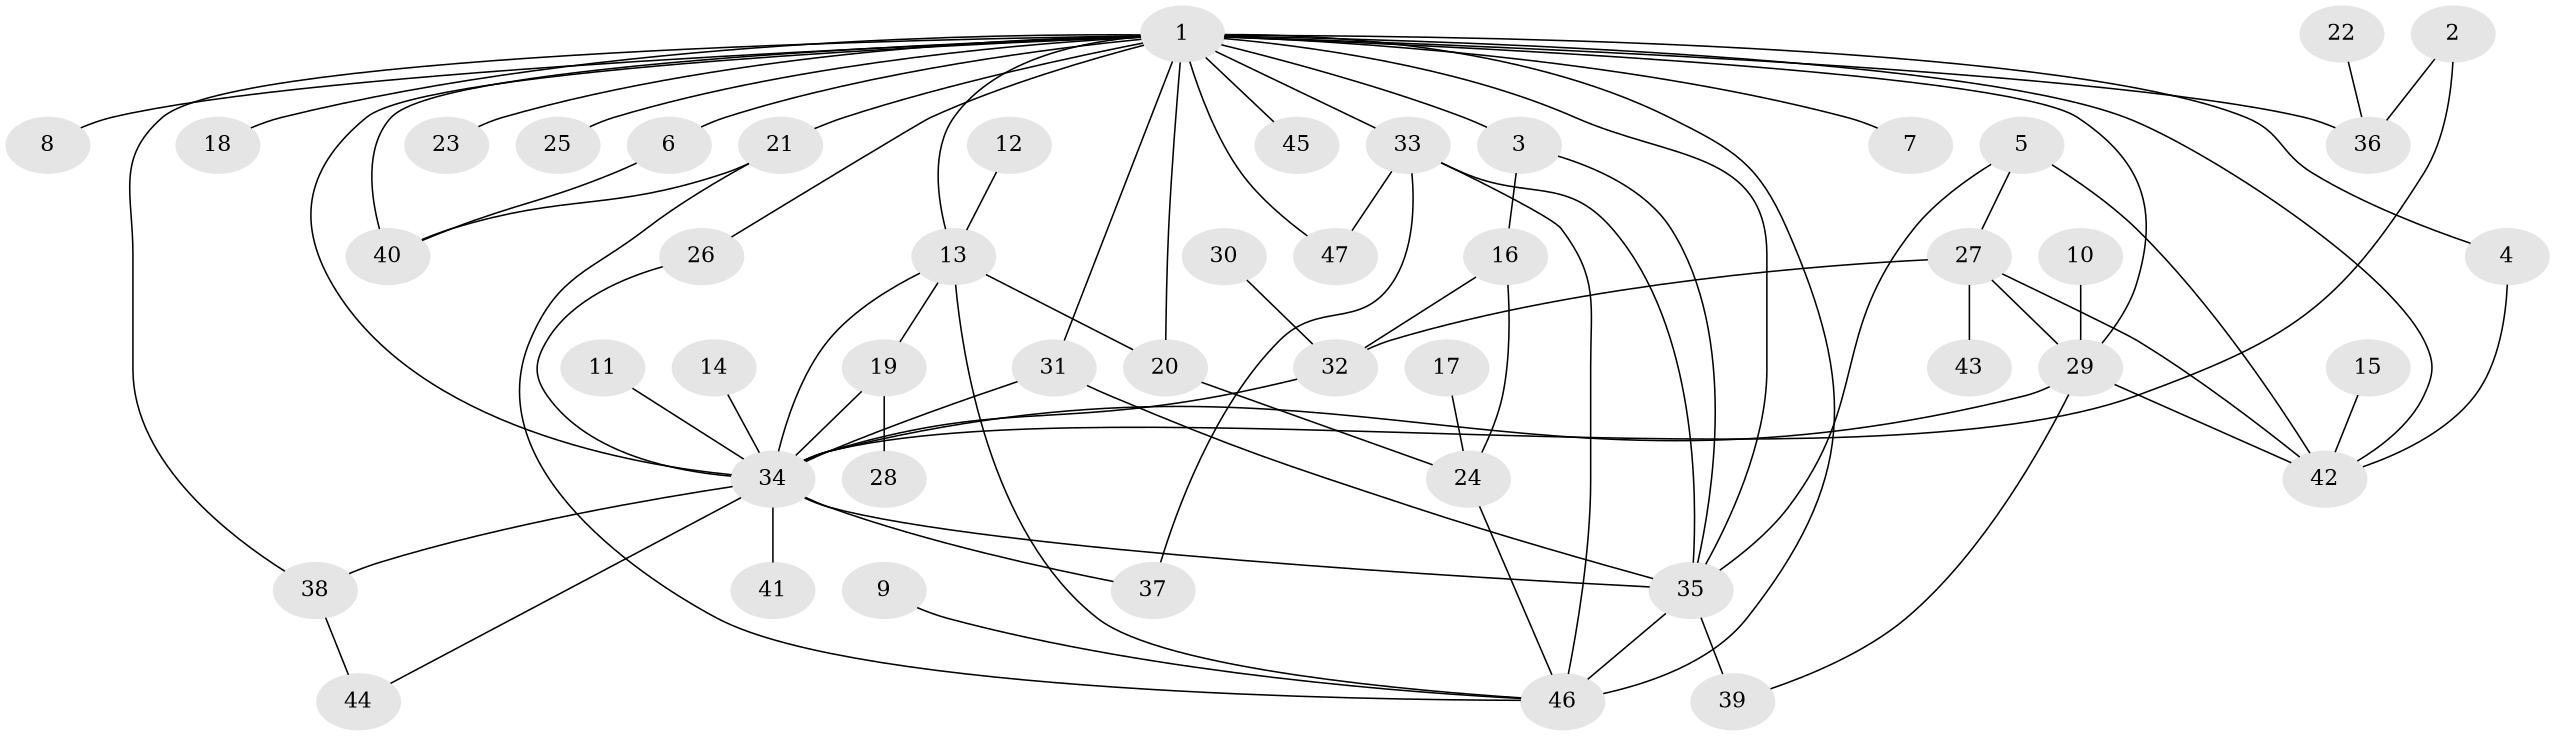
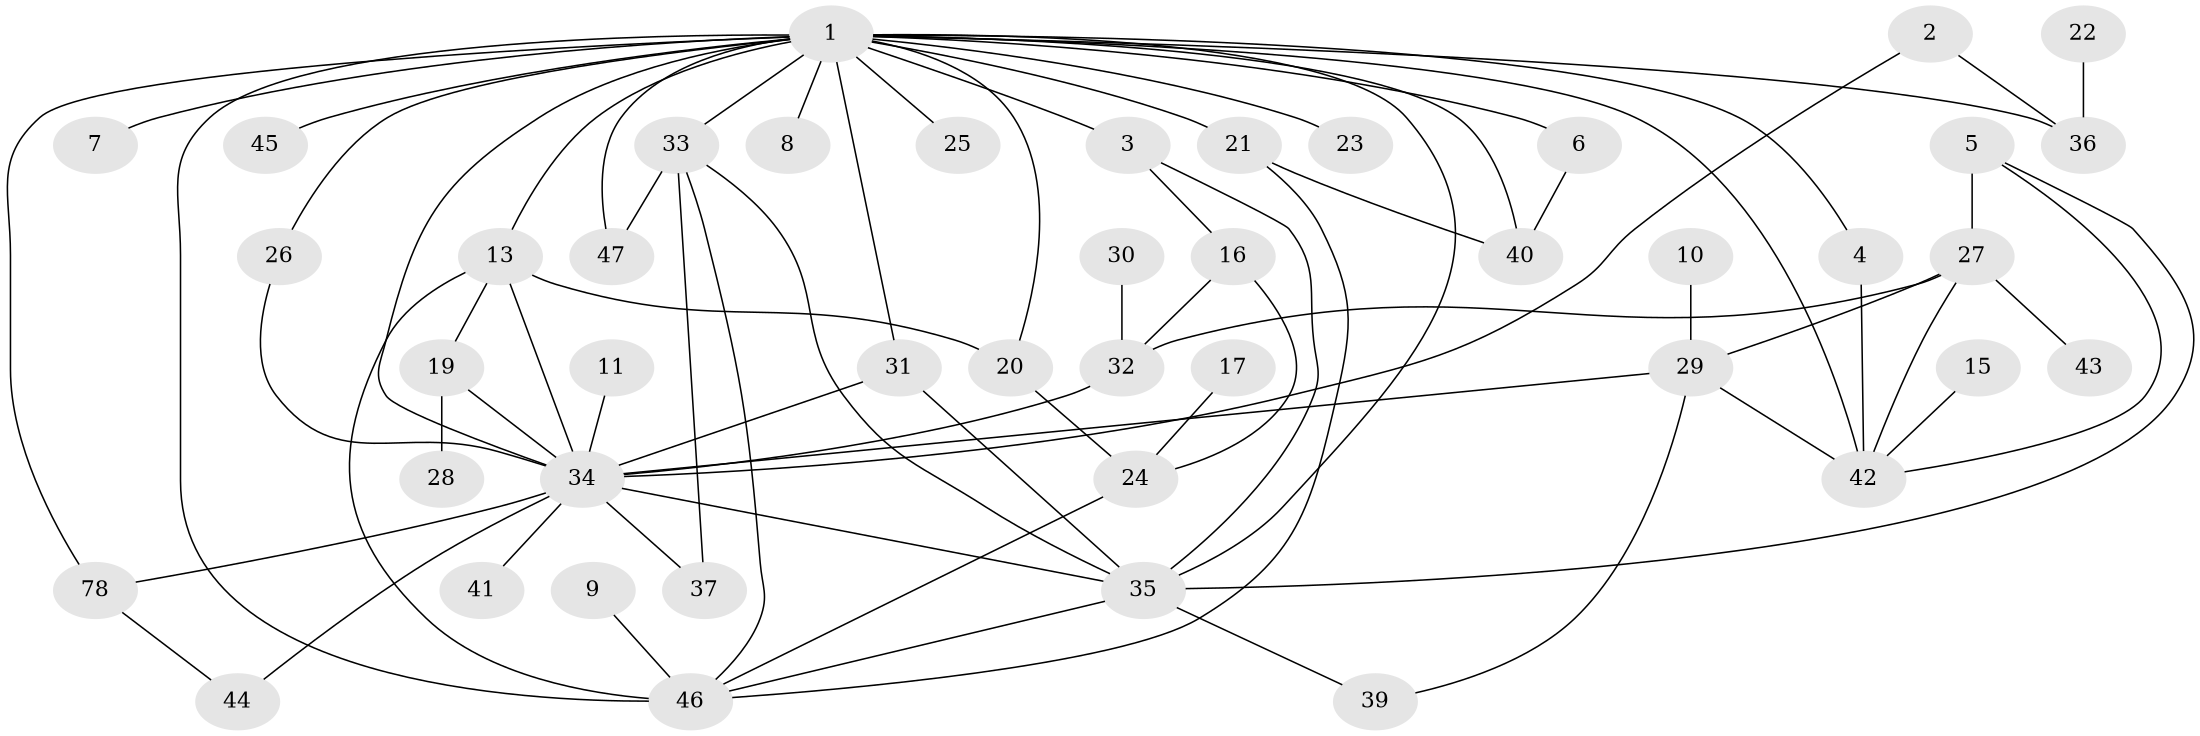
(2060, 112) -> none
(218, 145) -> none
(1009, 145) -> none
(714, 368) -> none
(315, 591) -> (95, 591)
